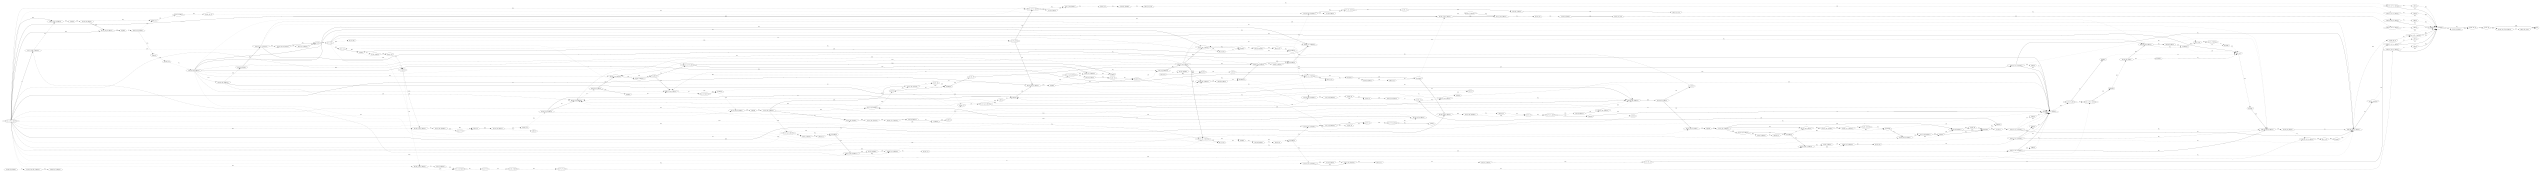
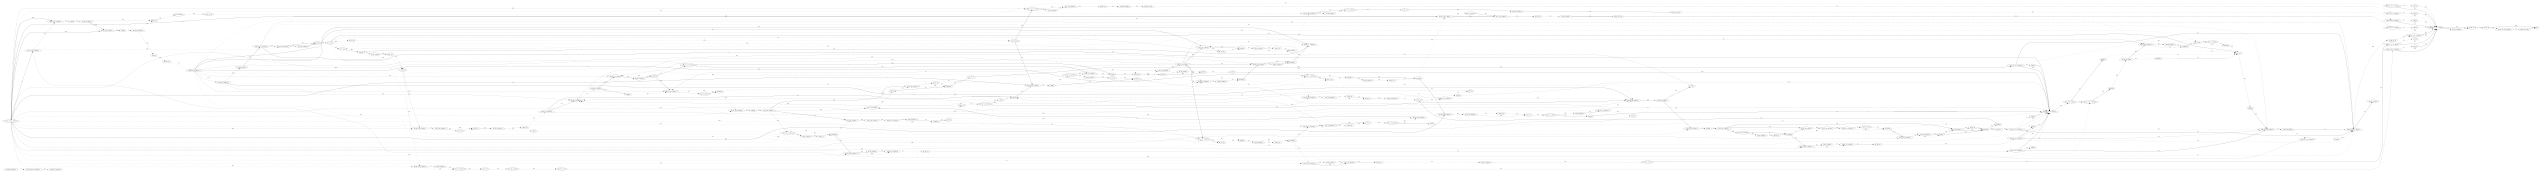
none -> (1137, 74)
(2325, 139) -> none
